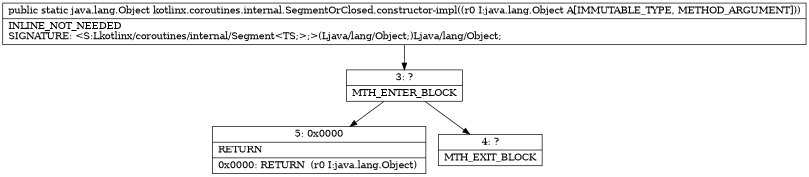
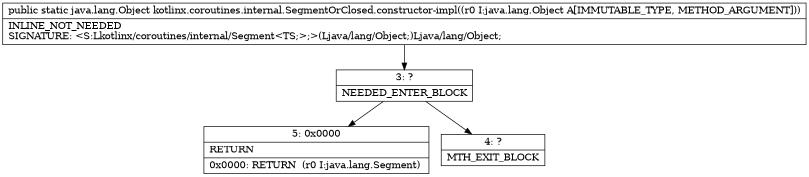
(404, 93) -> (404, 93)
(319, 165) -> (316, 165)
